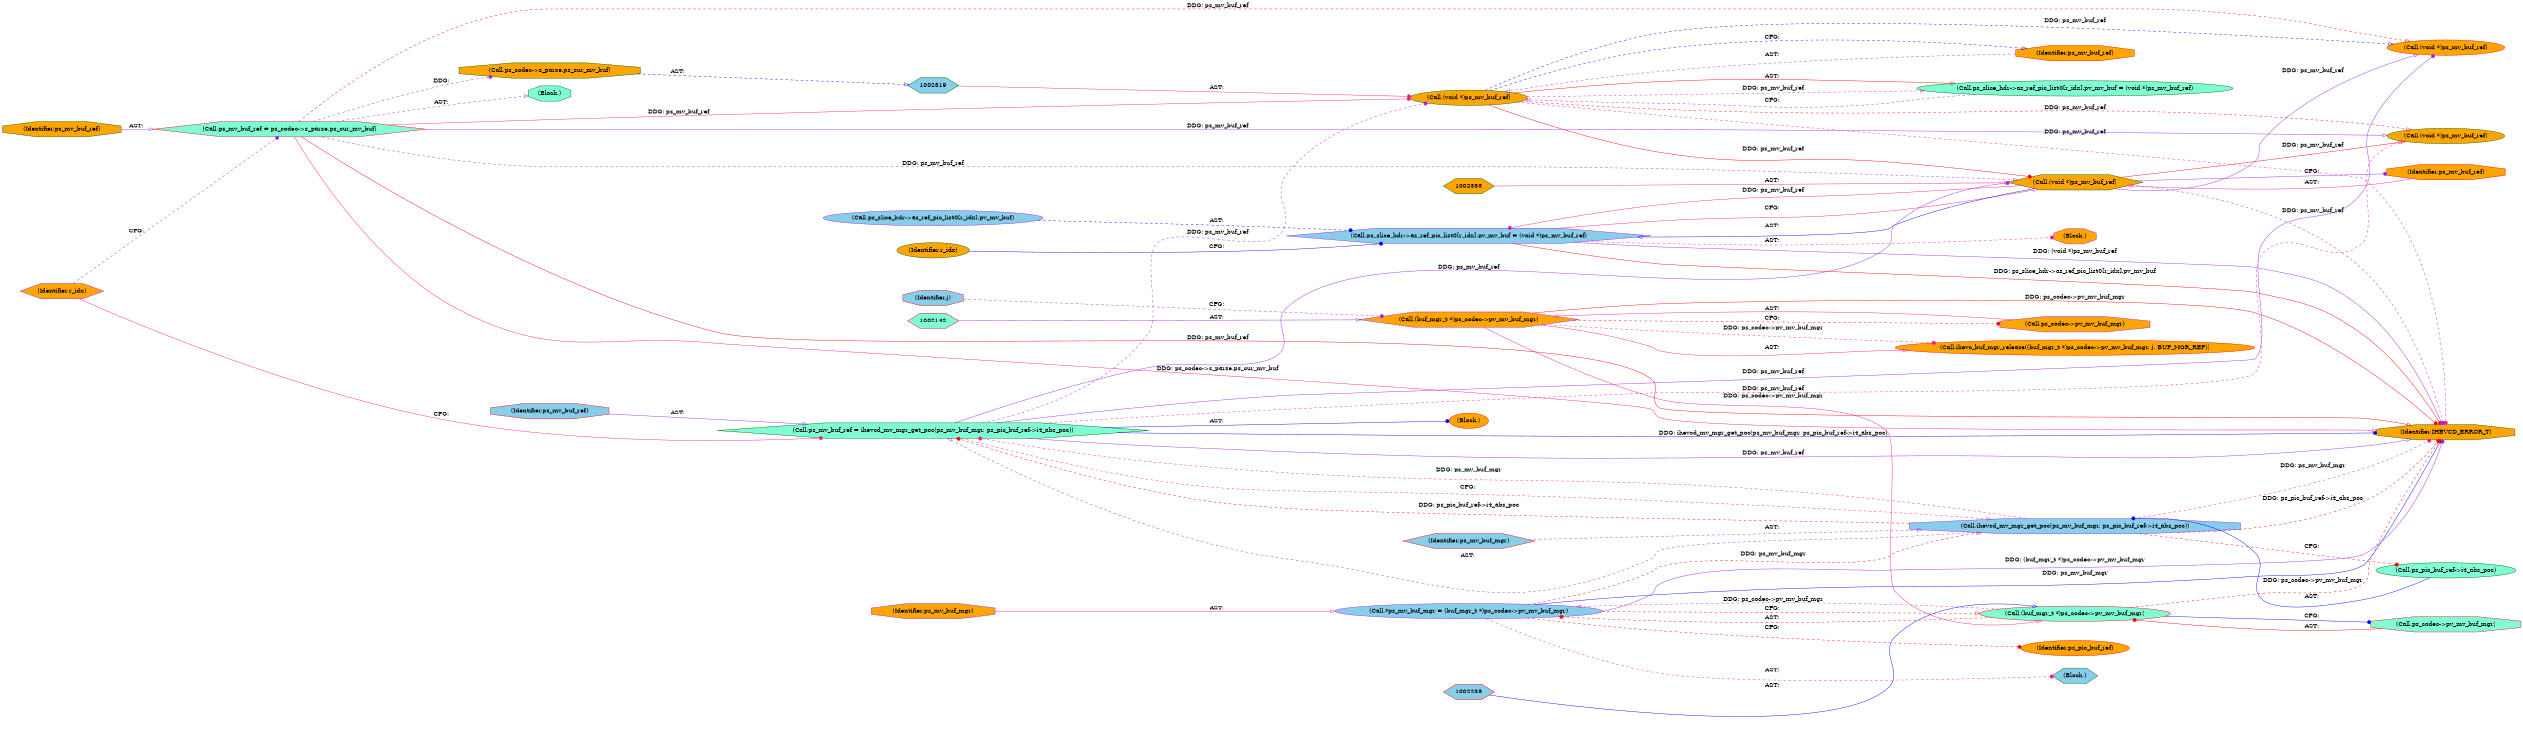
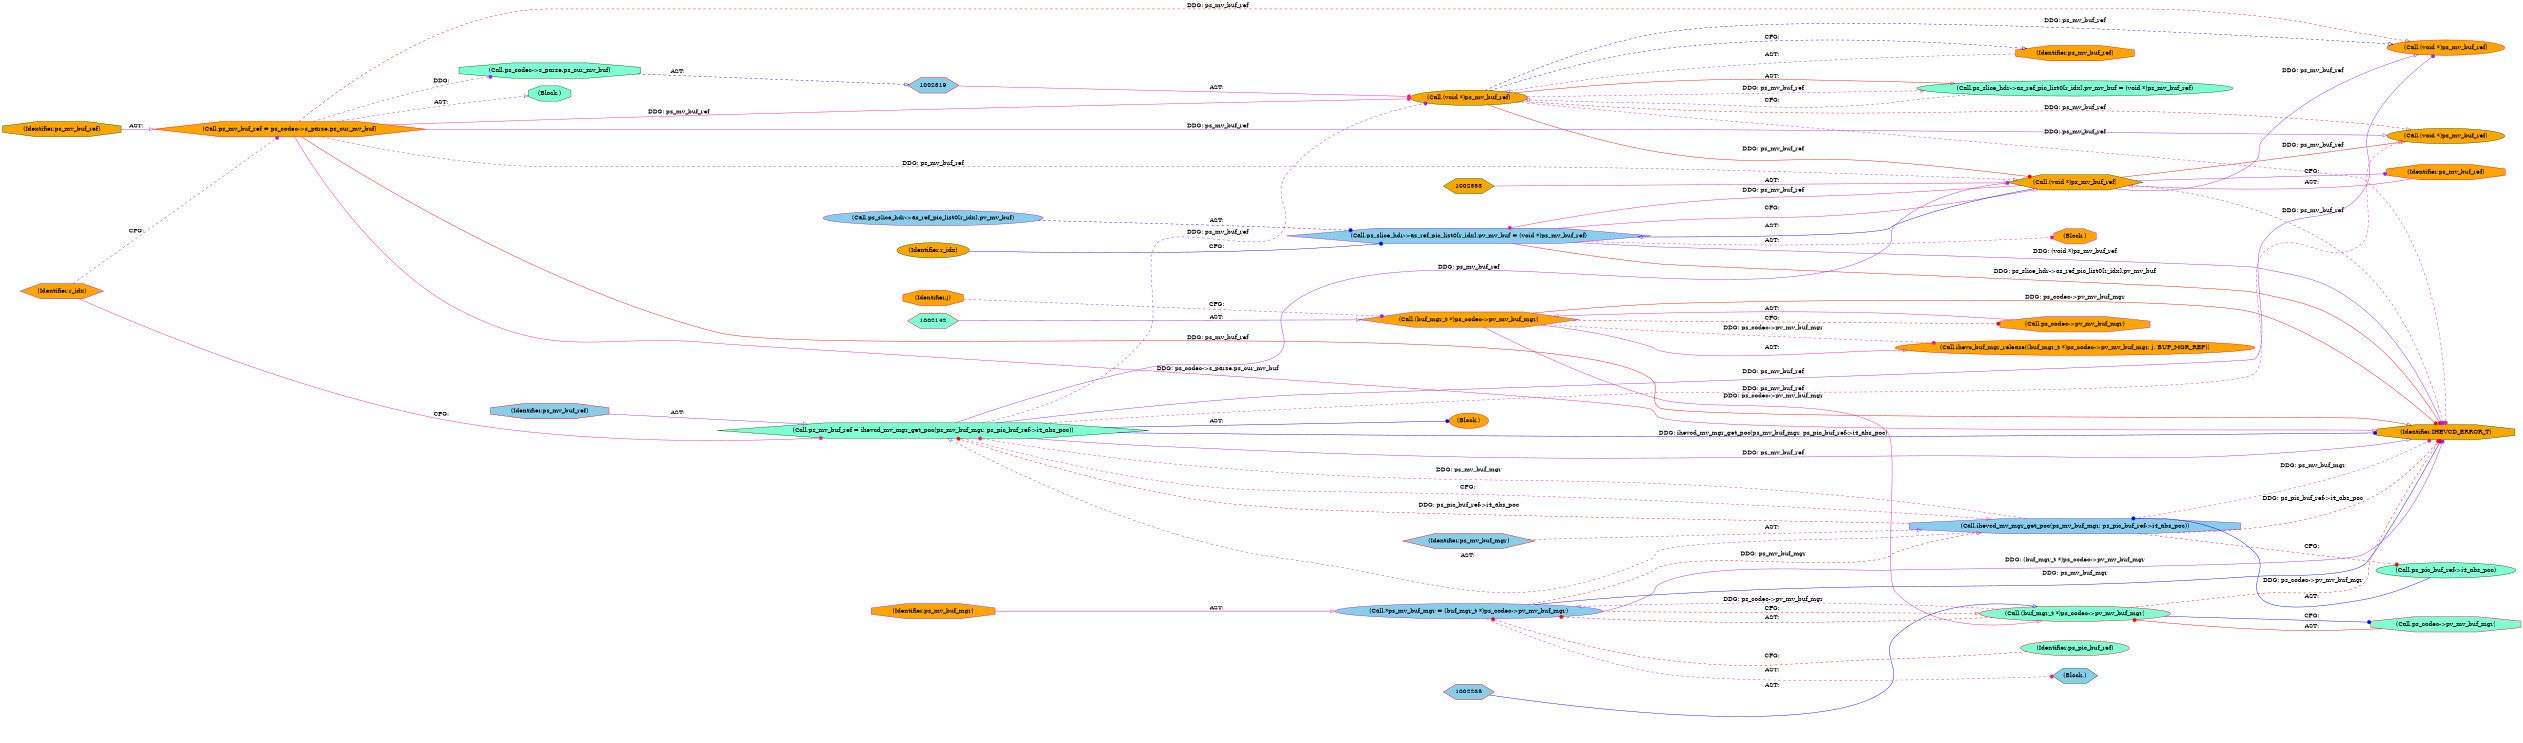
(550, 71) -> (550, 71)
(933, 85) -> (933, 85)
(290, 129) -> (290, 129)
(933, 298) -> (933, 298)
(1772, 638) -> (1758, 665)
(2075, 648) -> (2075, 648)
